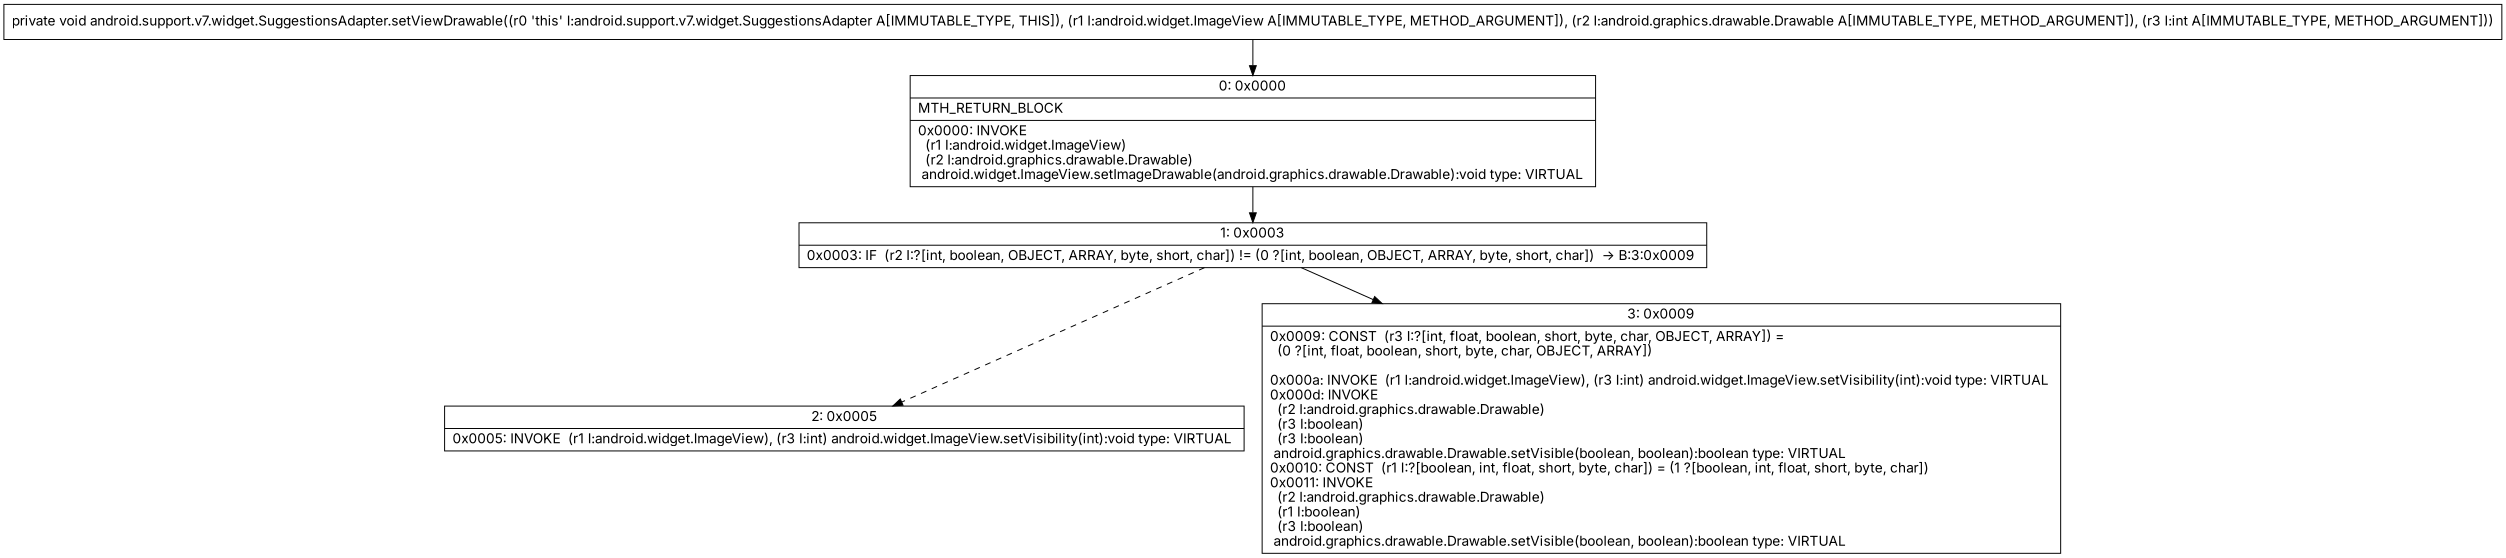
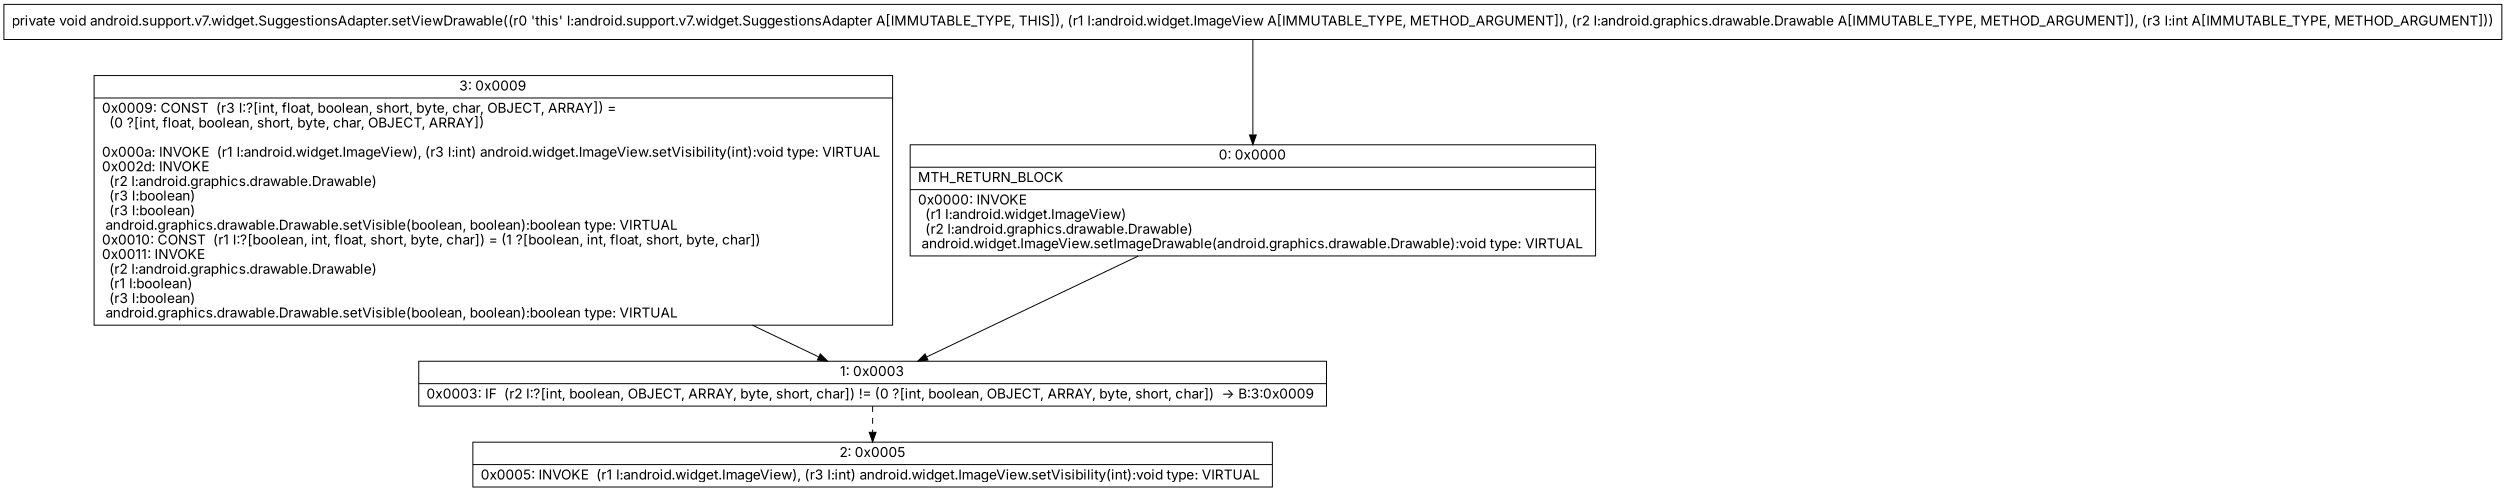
(1337, 284) -> (785, 341)
(1328, 395) -> (159, 167)
